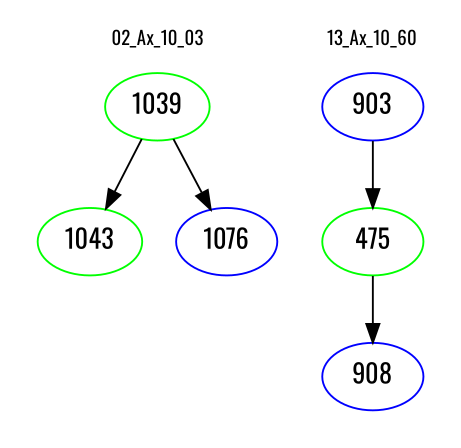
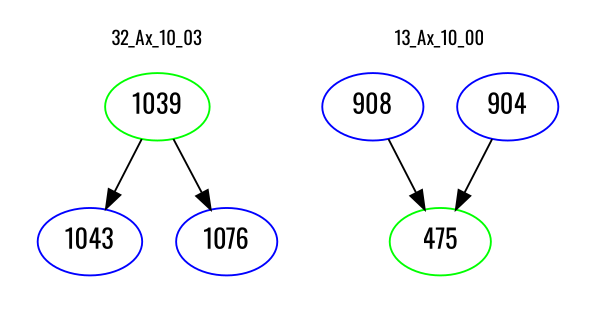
(157, 40) -> (157, 40)
(373, 40) -> (440, 40)
(373, 107) -> (508, 107)
(90, 242) -> (90, 242)
(373, 300) -> (402, 166)
